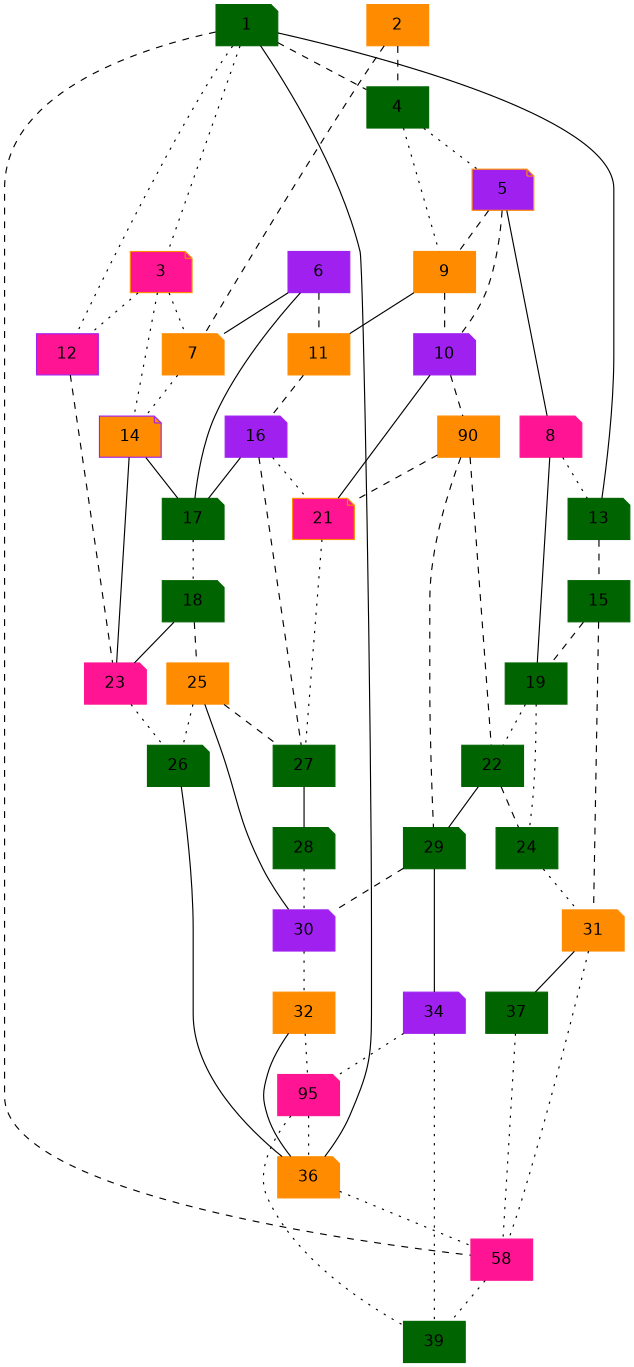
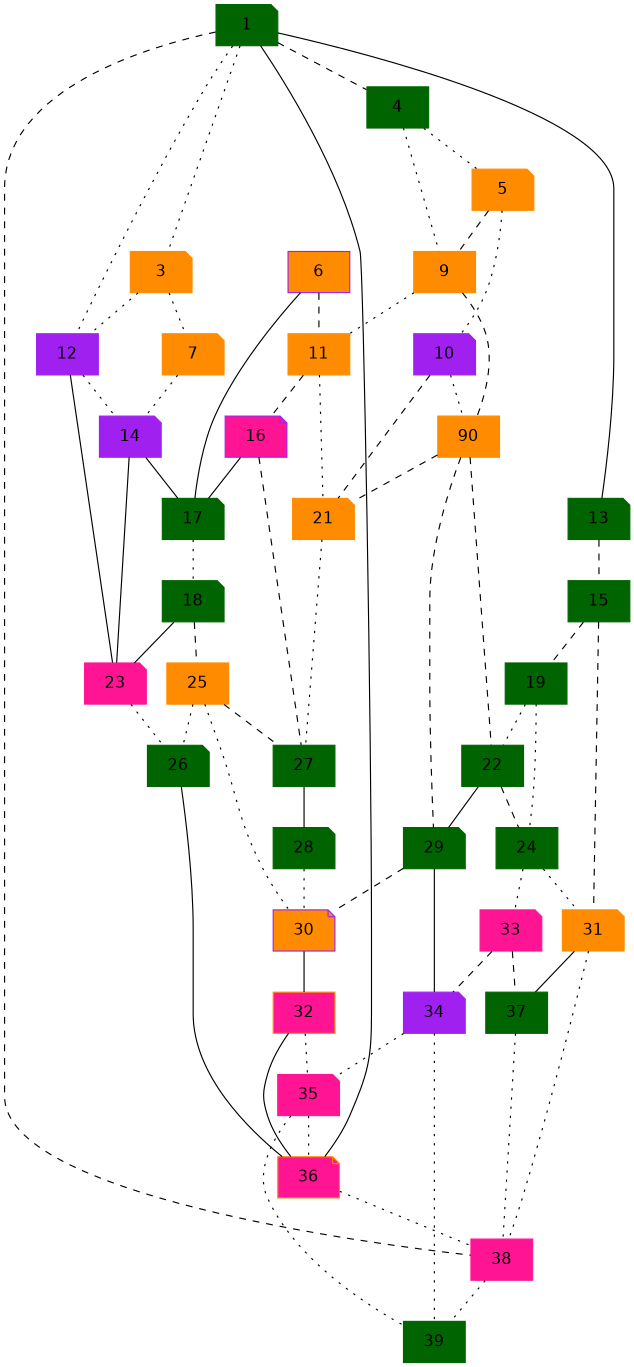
(398, 25) -> none
(503, 190) -> (503, 190)
(161, 272) -> (161, 272)
(319, 272) -> (319, 272)
(491, 276) -> (491, 276)
(256, 313) -> none
(382, 313) -> (382, 313)
(445, 313) -> (489, 352)
(67, 354) -> (67, 354)
(146, 354) -> (99, 396)
(457, 396) -> (457, 396)
(130, 437) -> (130, 437)
(256, 437) -> (256, 437)
(384, 437) -> (384, 437)
(551, 437) -> none
(290, 478) -> (321, 437)
(91, 519) -> (91, 519)
(323, 519) -> (323, 519)
(239, 810) -> (239, 810)
(304, 930) -> (304, 930)
none -> (511, 930)
(304, 972) -> (304, 972)
(304, 1013) -> (304, 1013)
(309, 1095) -> (309, 1095)
(309, 1177) -> (309, 1177)
(502, 1260) -> (502, 1260)
